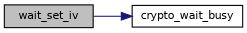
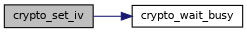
(49, 16) -> (49, 16)
